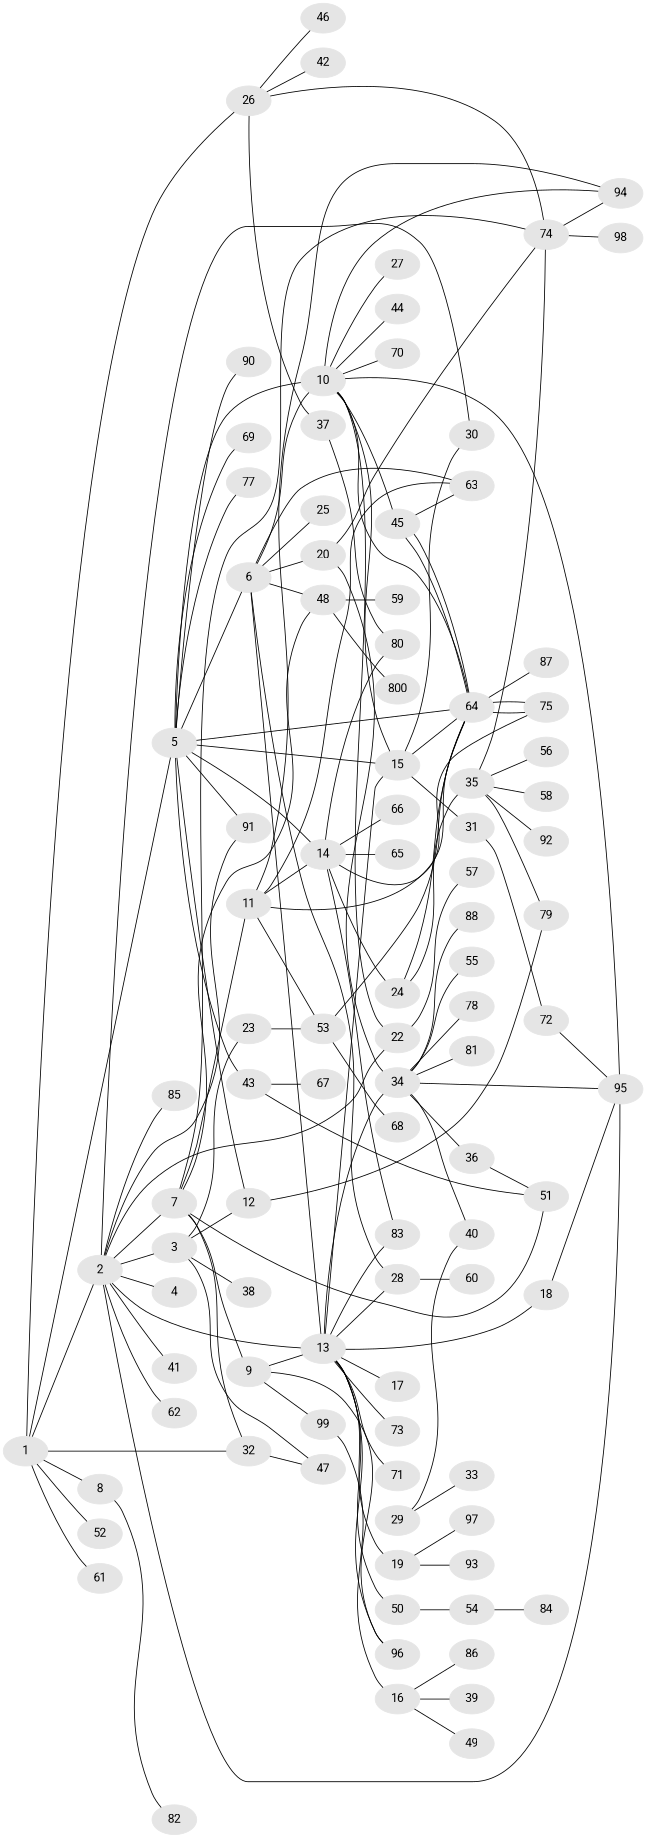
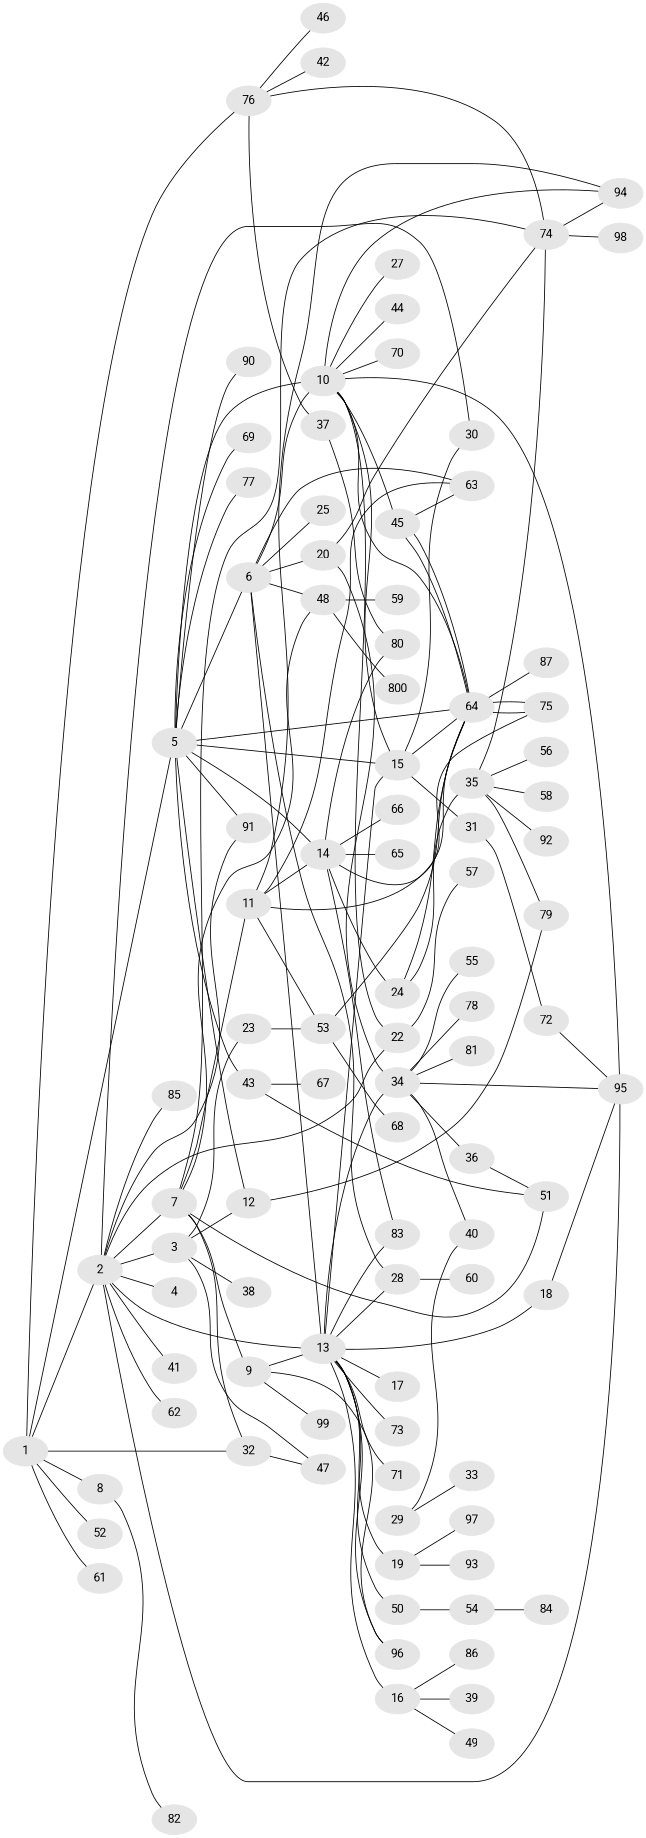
(249, 101) -> (249, 101)
(472, 917) -> none
(358, 1601) -> (351, 1568)
